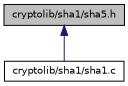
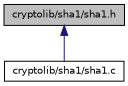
(64, 15) -> (64, 15)
